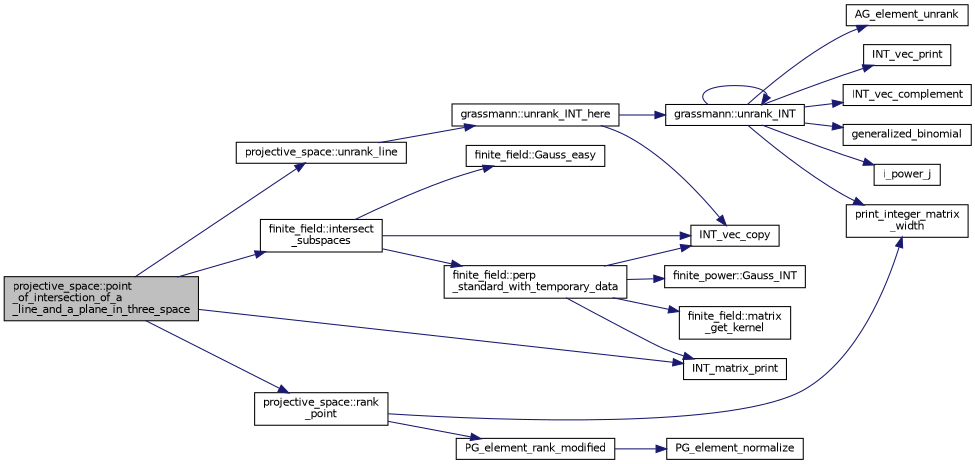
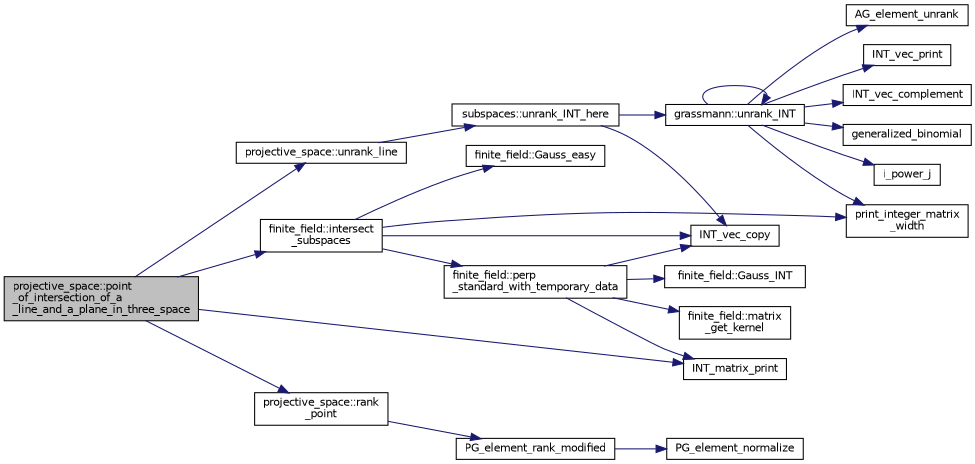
(535, 115) -> (535, 115)
(735, 277) -> (735, 277)
(685, 415) -> (609, 213)
